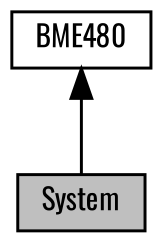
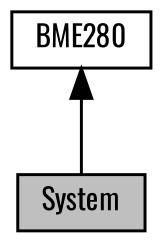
(81, 40) -> (81, 40)
